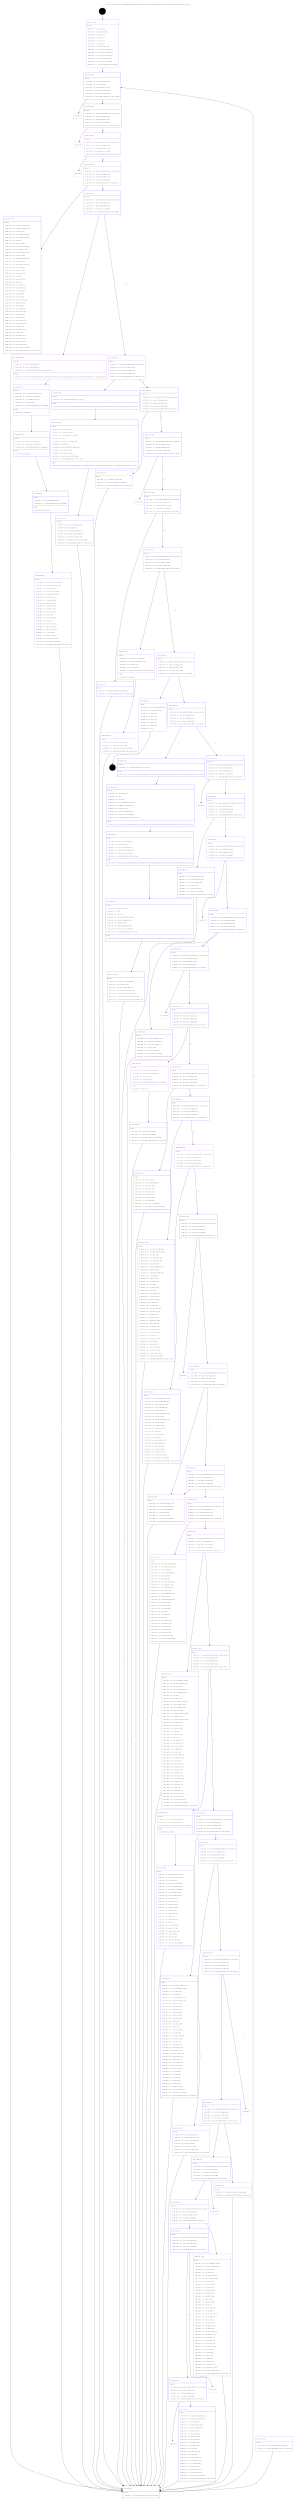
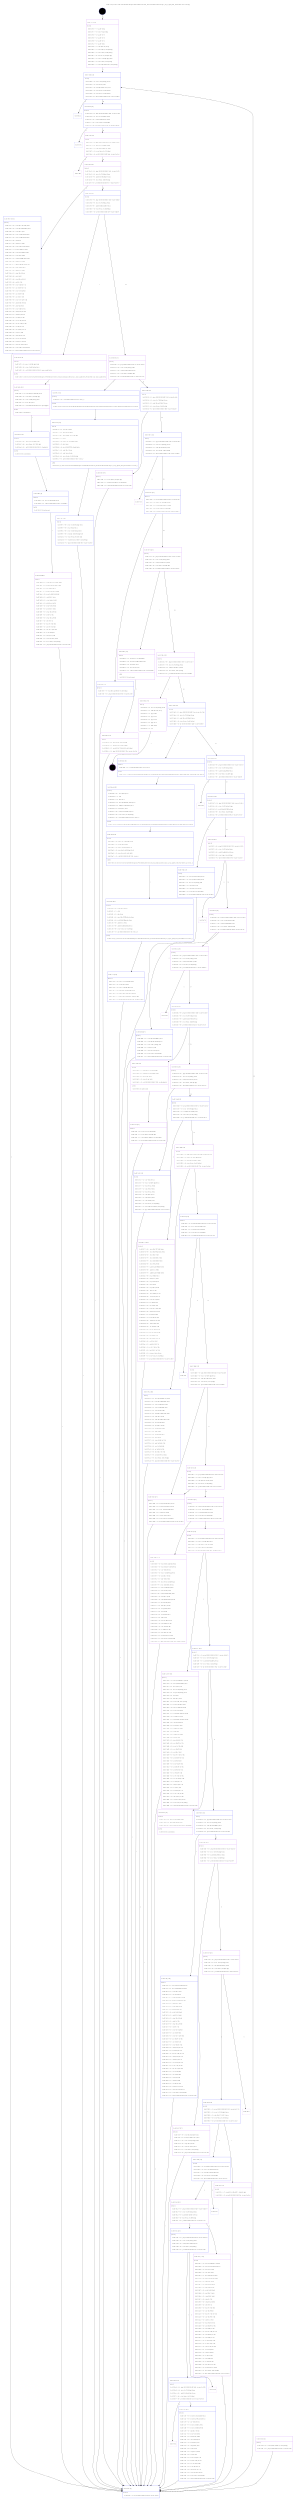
(175, 1907) -> none
